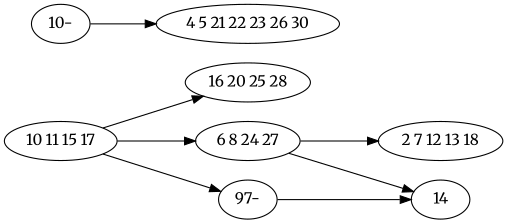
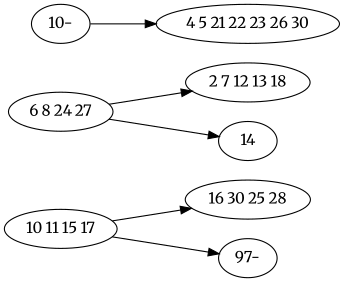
(248, 82) -> (248, 200)
(151, 141) -> none
(339, 200) -> none
